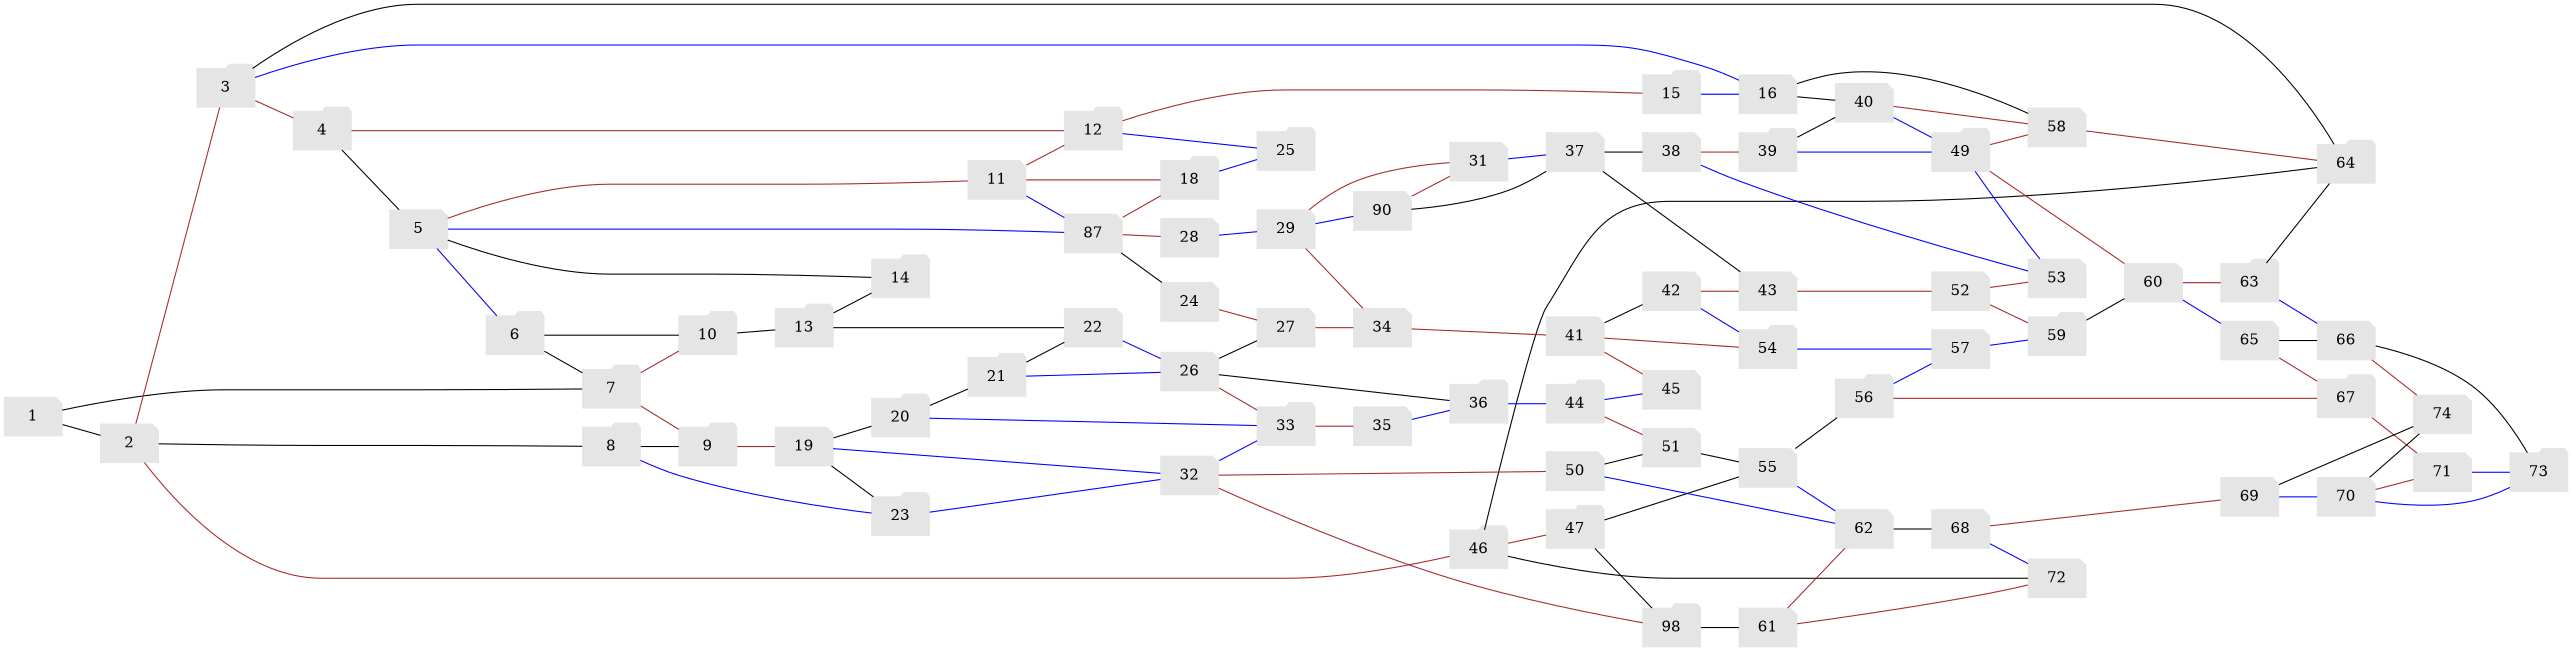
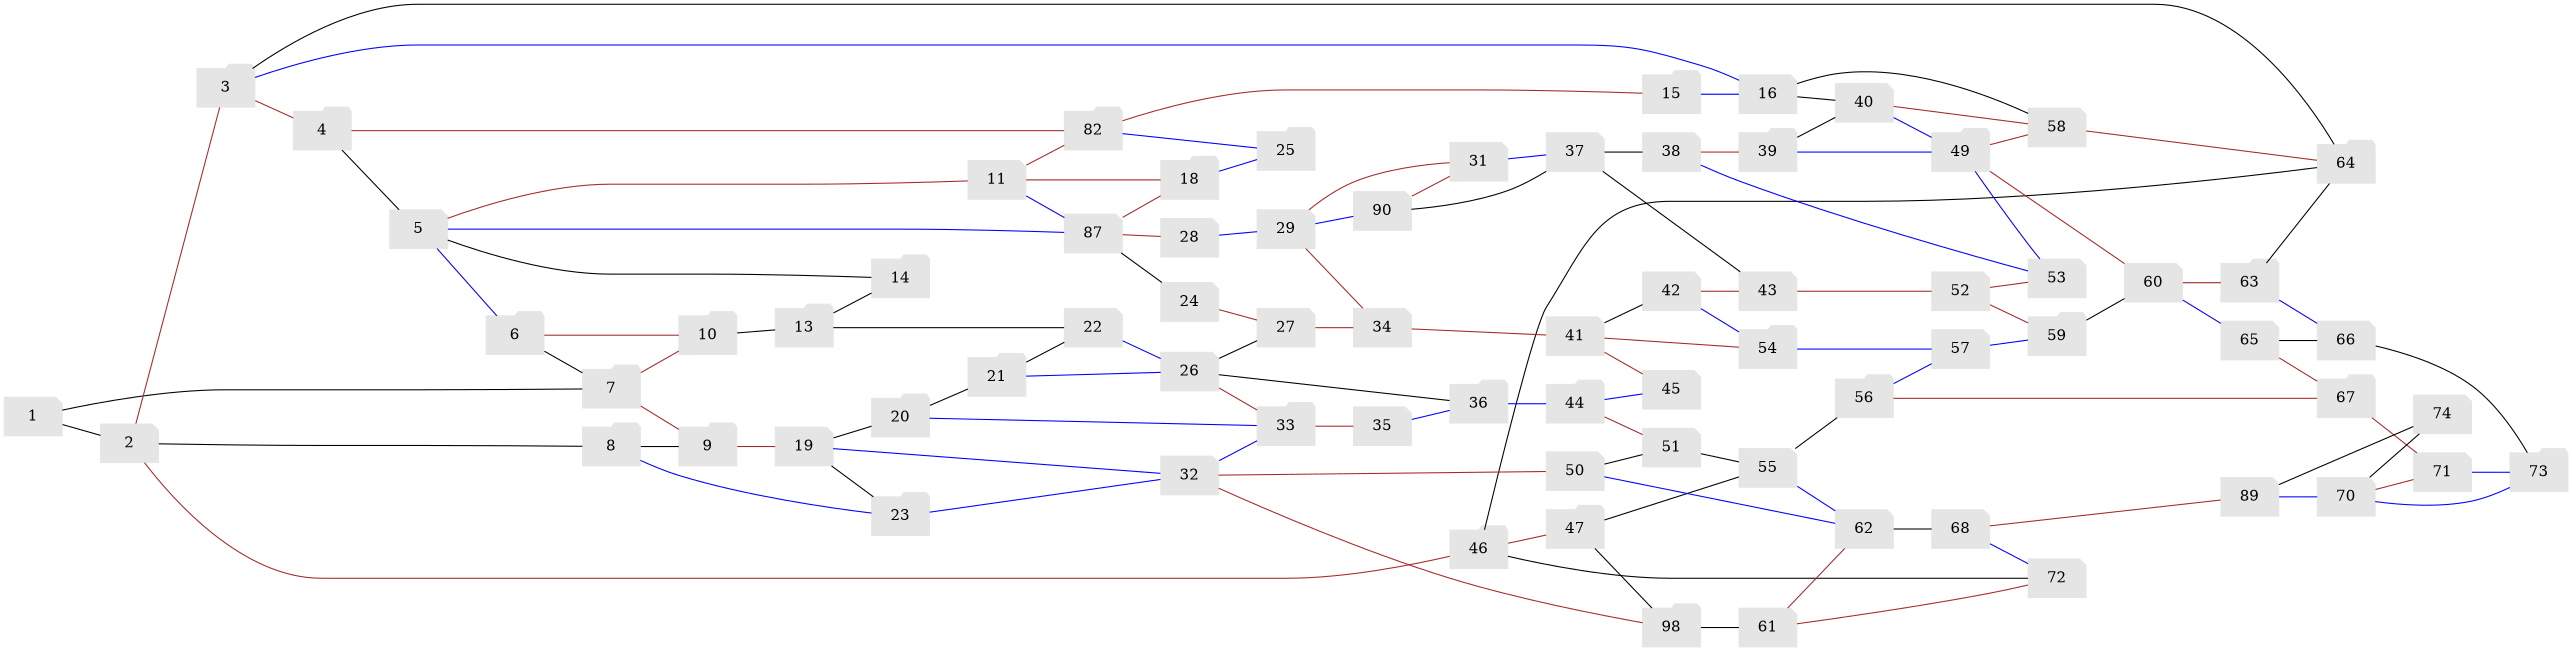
(1093, 131) -> (1093, 131)
(612, 335) -> (612, 335)
(2394, 378) -> none
(2250, 497) -> (2250, 497)
